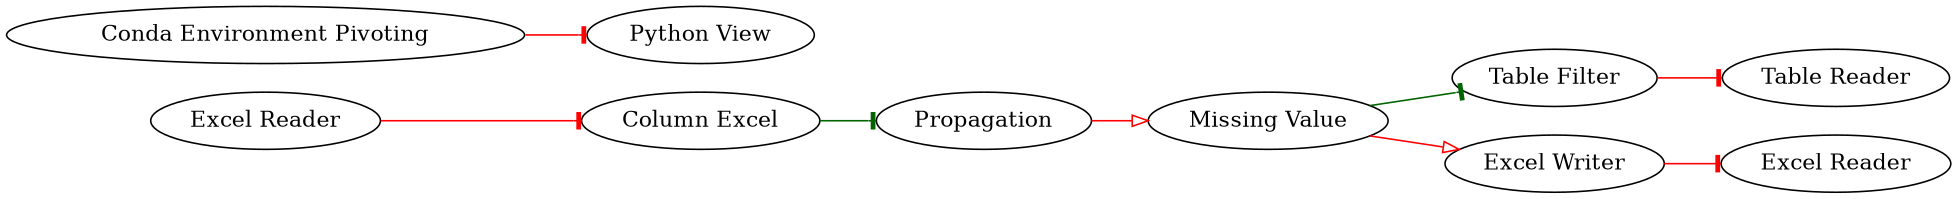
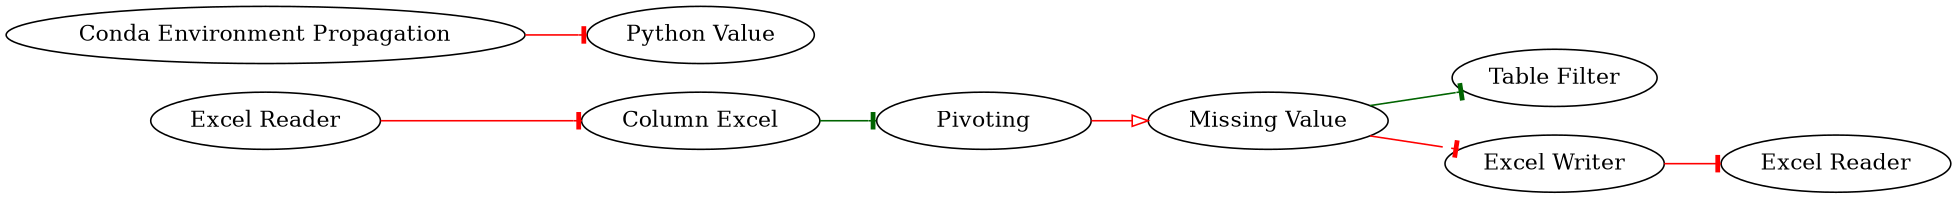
(266, 35) -> (266, 35)
(701, 35) -> (701, 35)
(1836, 78) -> none
(984, 121) -> (984, 121)
(1406, 141) -> (1406, 141)
